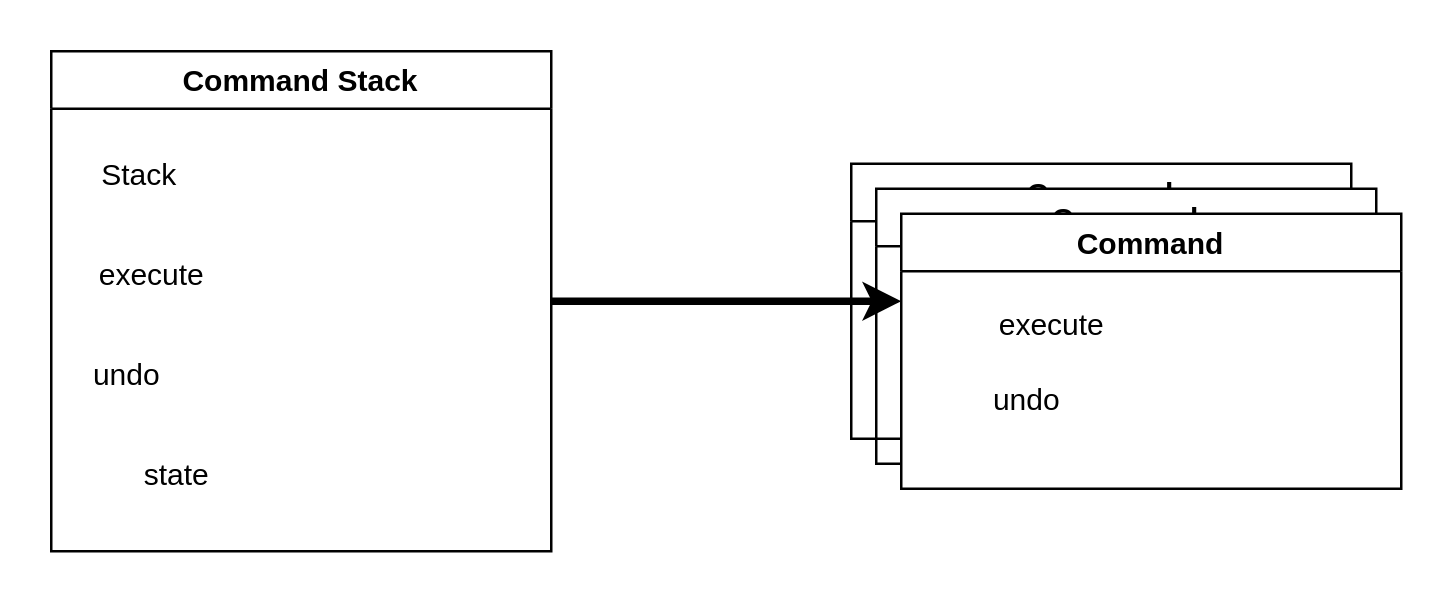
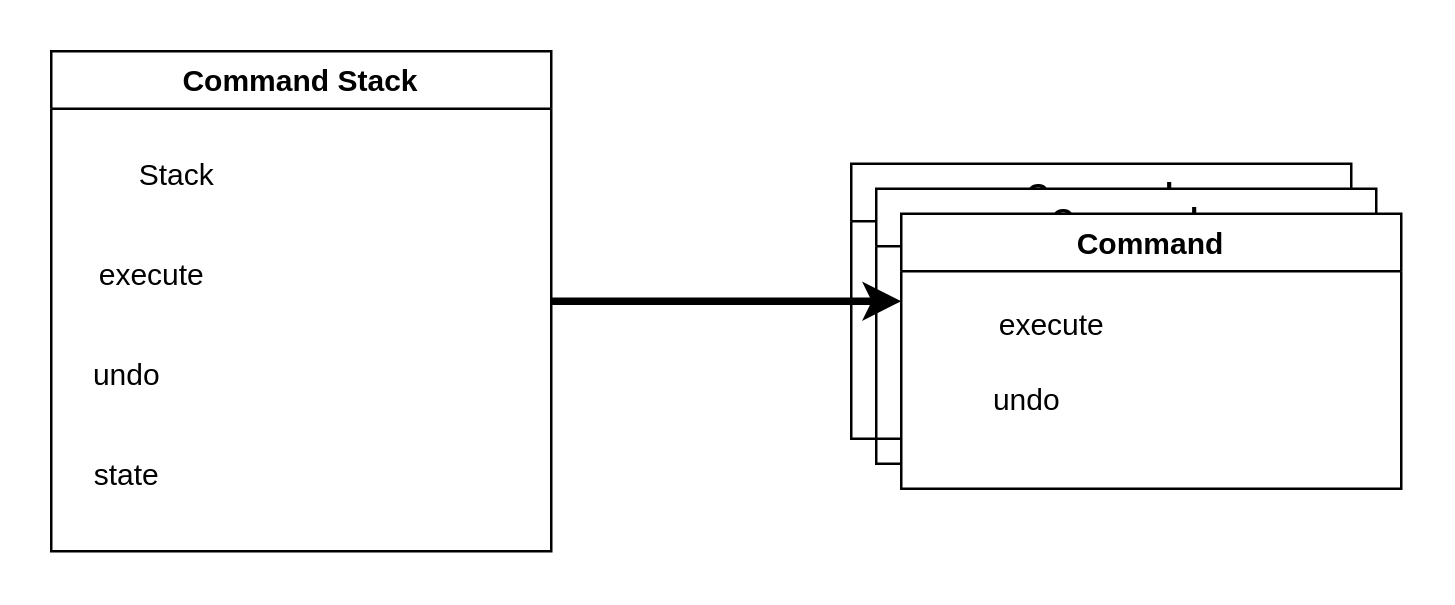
(139, 176) -> (176, 176)
(176, 476) -> (126, 476)
